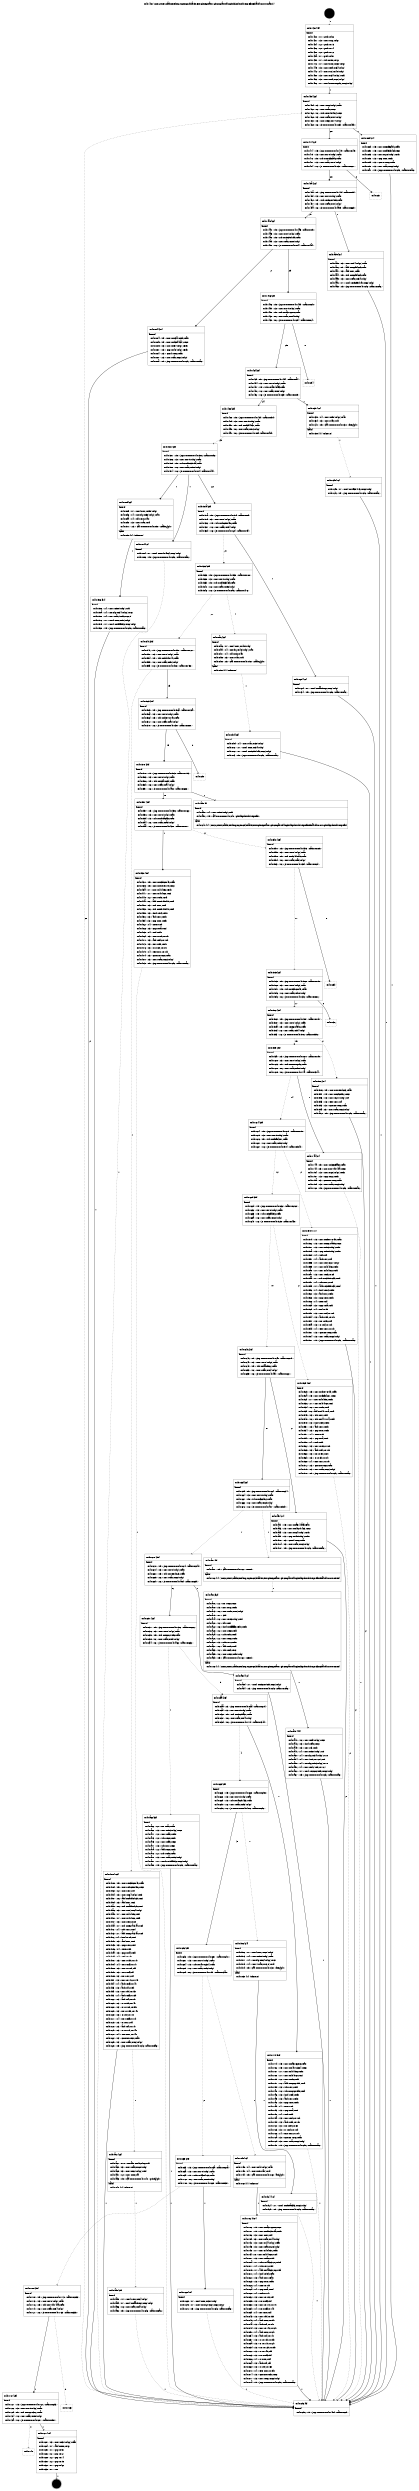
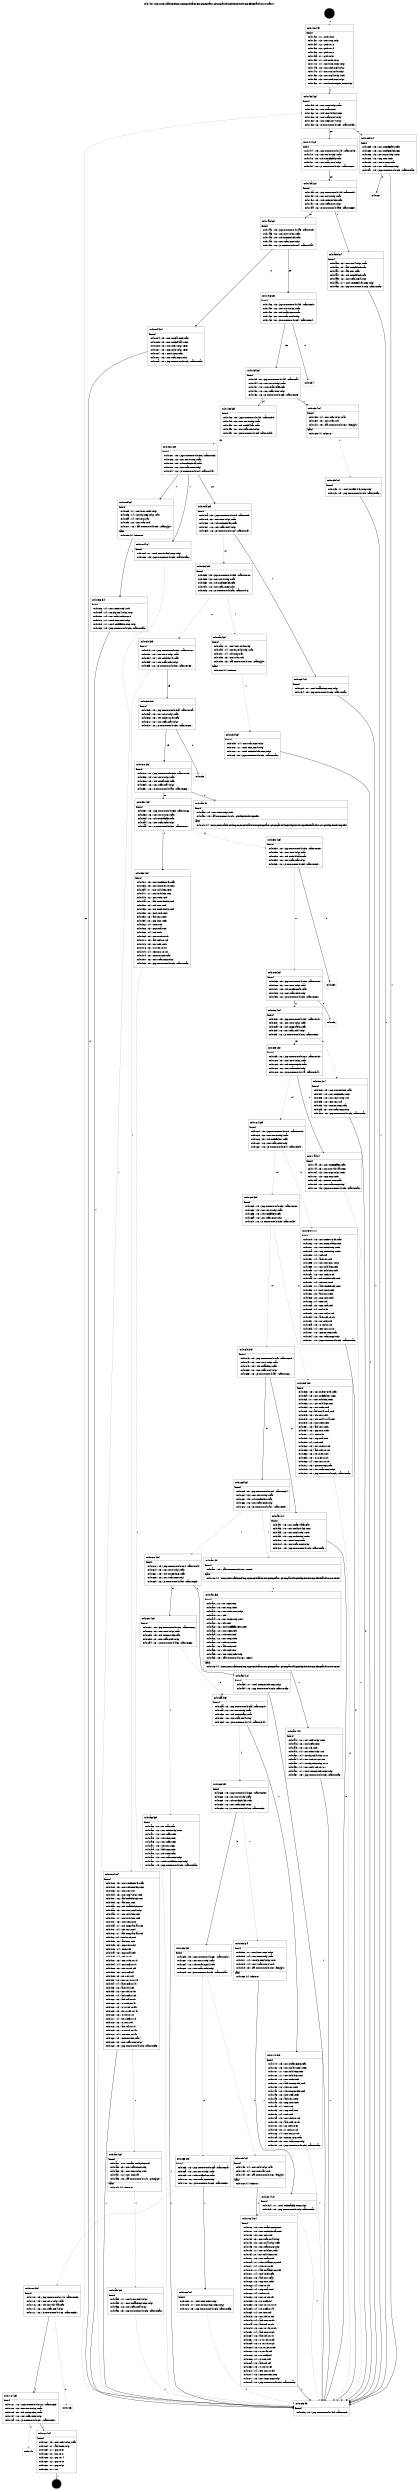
(359, 181) -> (379, 182)
